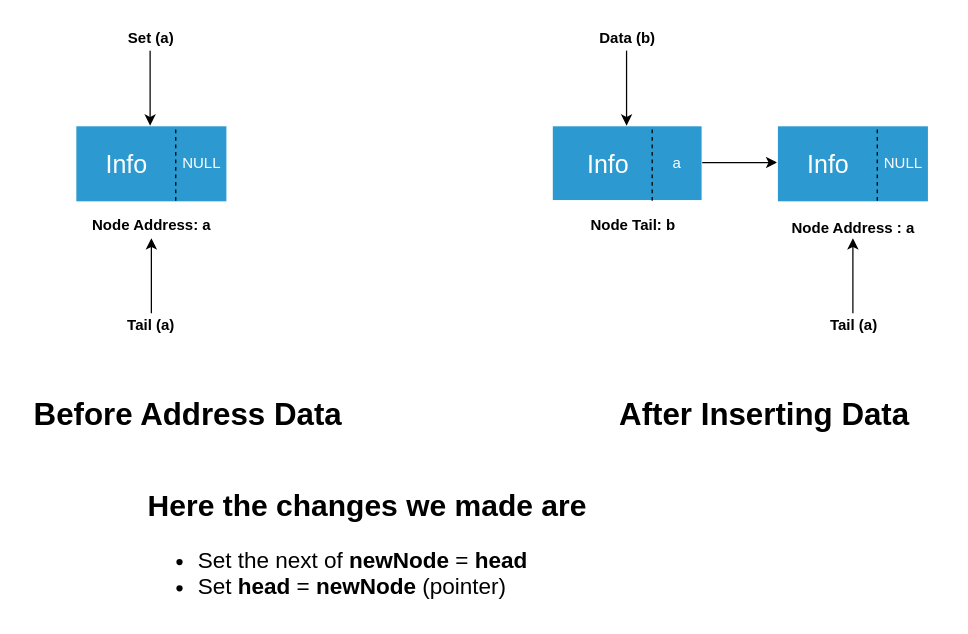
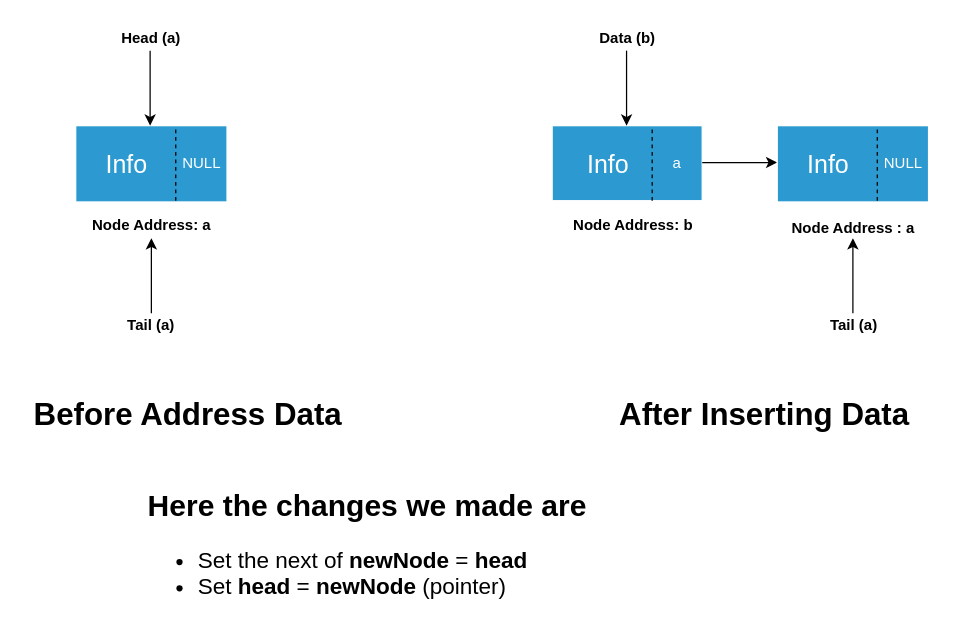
(151, 38) -> (151, 38)
(633, 226) -> (633, 226)
